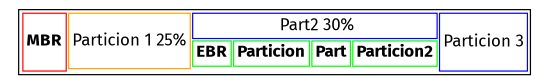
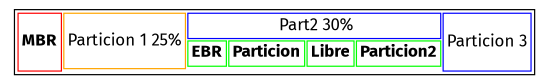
(331, 52) -> (331, 52)
